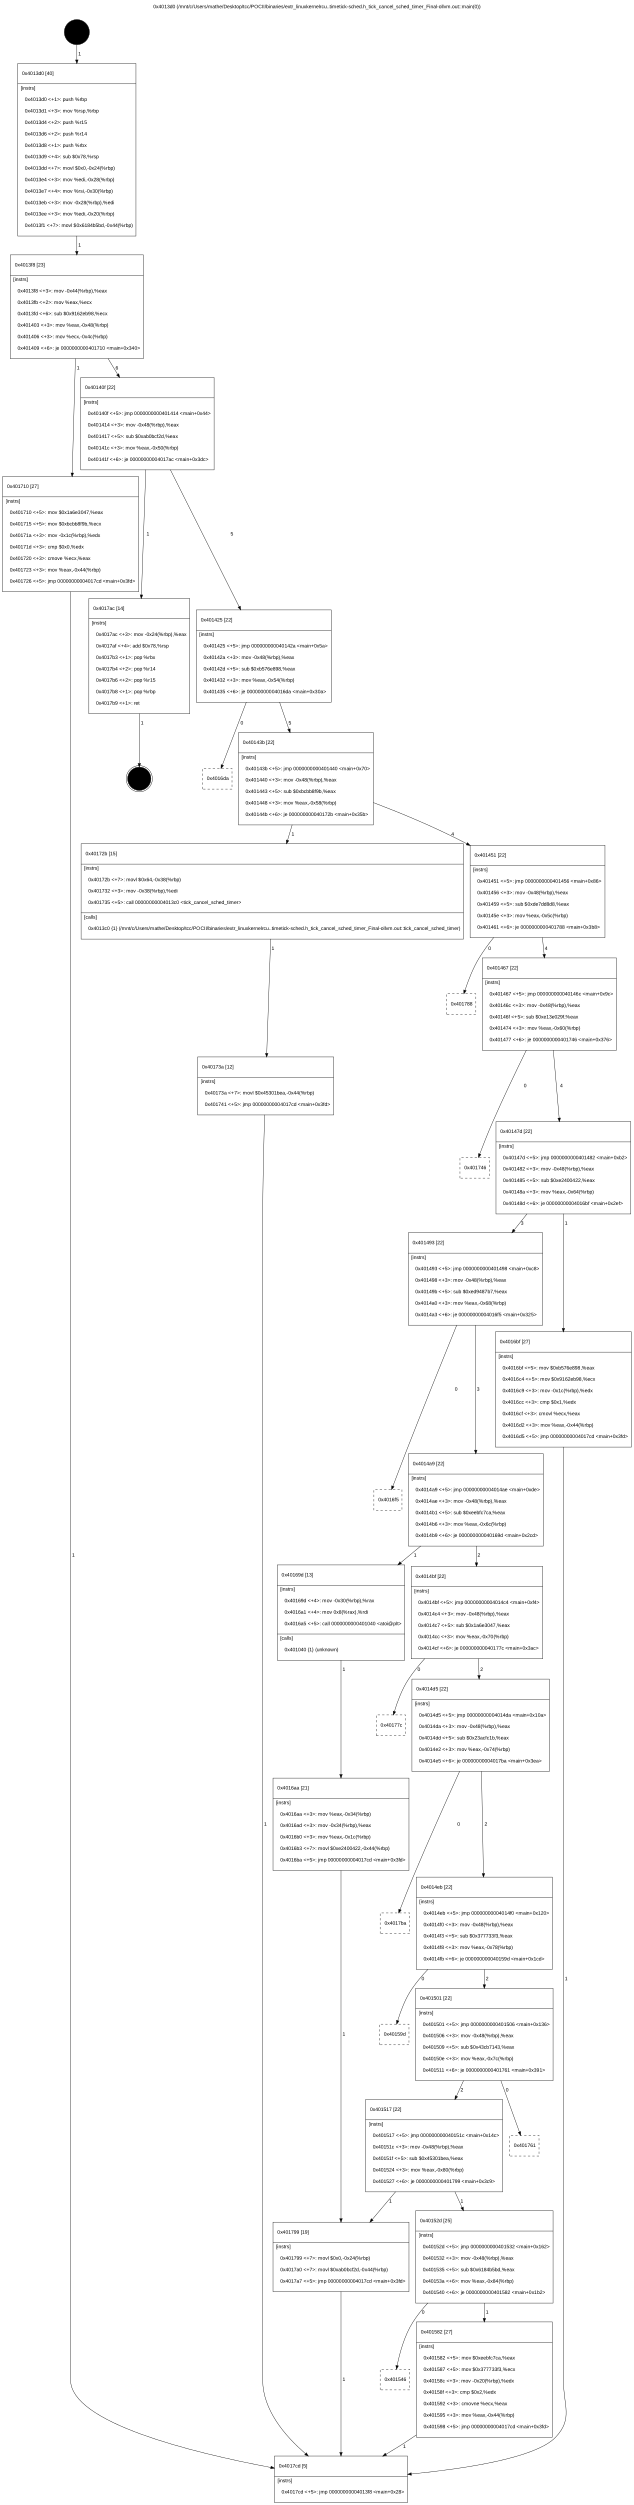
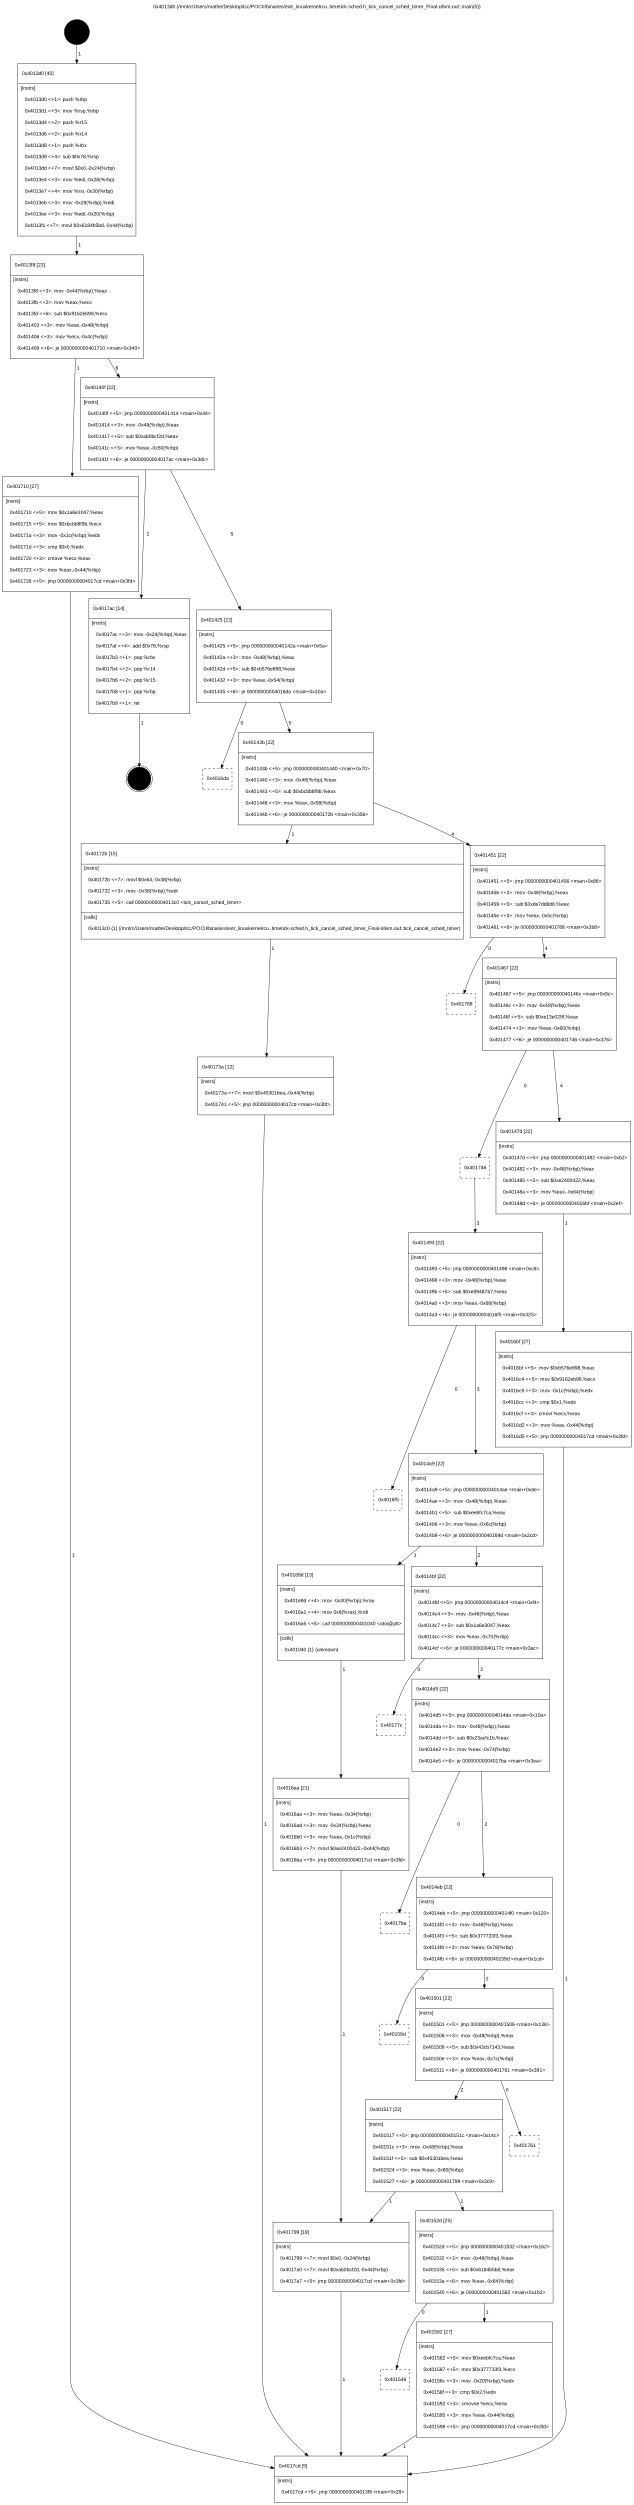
(521, 1222) -> (475, 1204)
